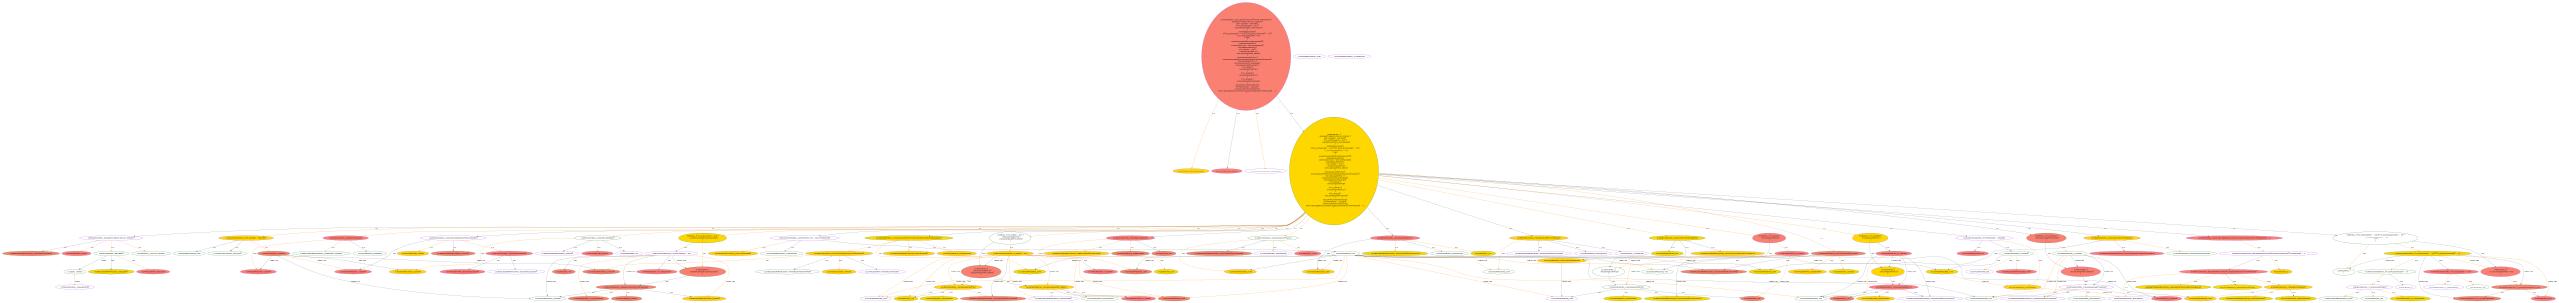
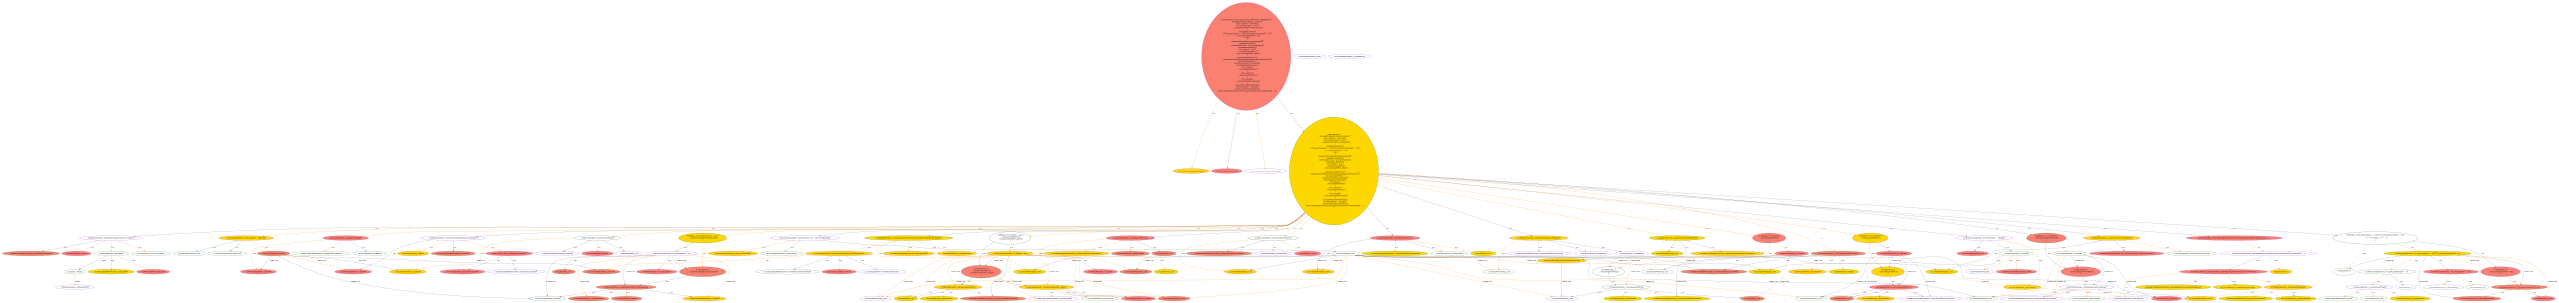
(839, 272) -> (839, 272)
